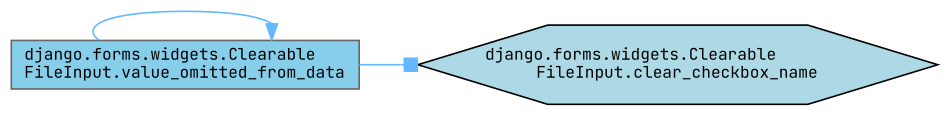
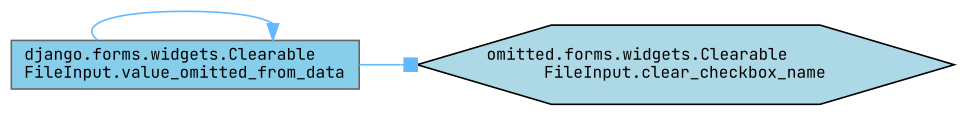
(678, 65) -> (686, 65)
